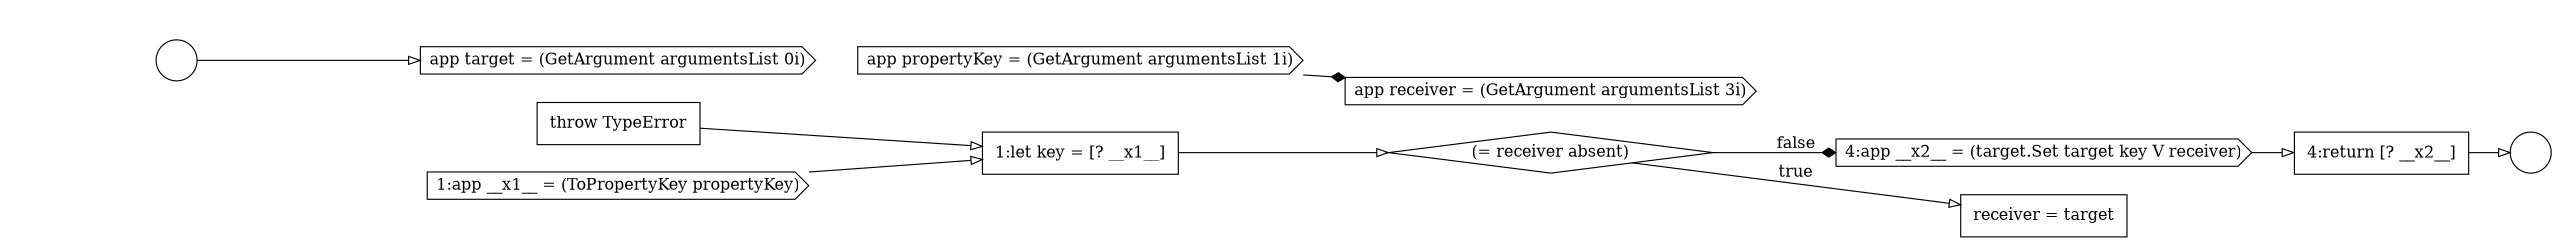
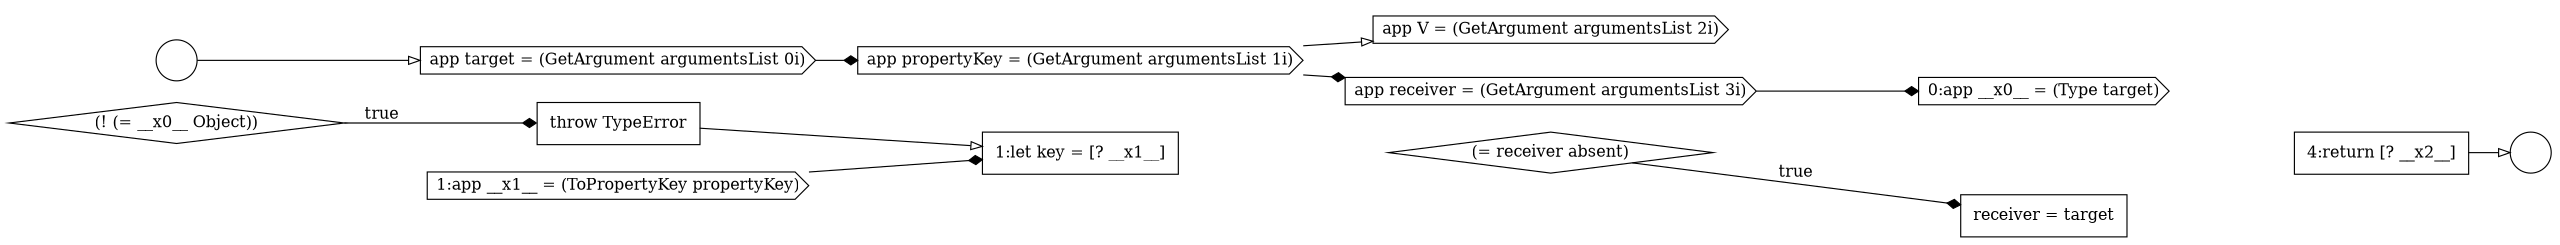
none -> (1551, 30)
none -> (830, 60)
none -> (2044, 91)
none -> (177, 123)
(1278, 153) -> none
(2044, 153) -> none
(890, 166) -> (890, 166)
(1791, 183) -> (1791, 183)
